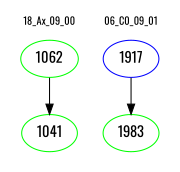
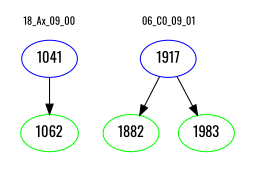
(50, 91) -> (50, 91)
(50, 133) -> (50, 59)
none -> (131, 133)
